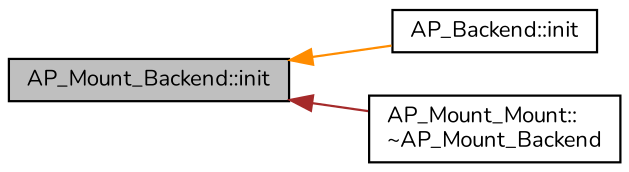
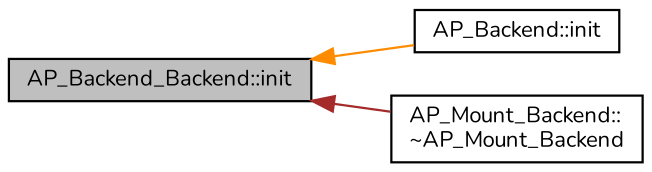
(149, 80) -> (160, 80)
(495, 129) -> (517, 129)
